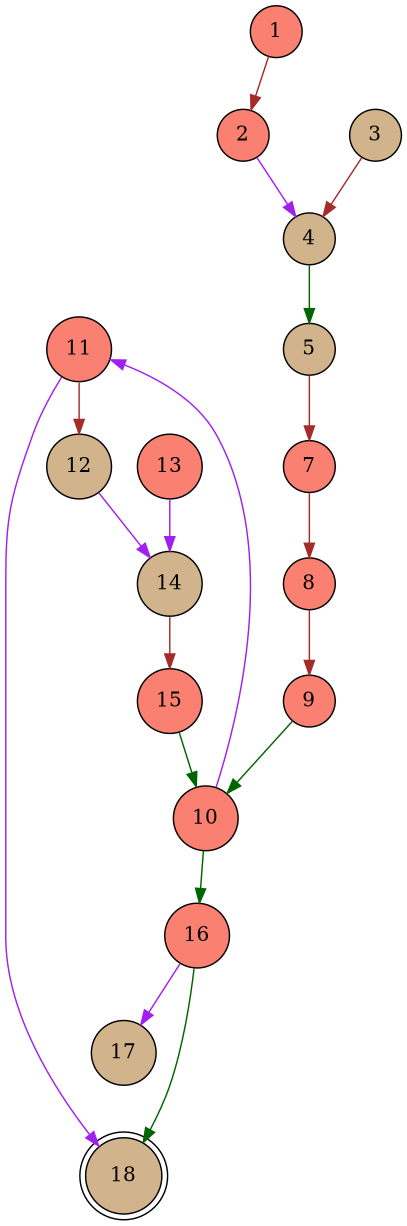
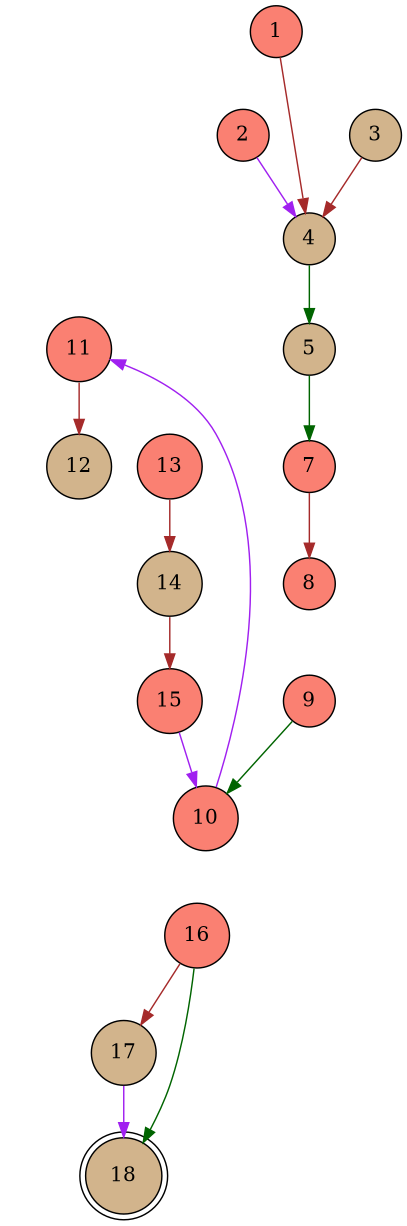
(262, 76) -> (292, 128)
(309, 401) -> (309, 401)
(170, 518) -> (170, 518)
(120, 519) -> none
(309, 635) -> none
(186, 753) -> (186, 753)
(6, 761) -> (124, 1104)
(202, 870) -> none
(164, 988) -> (164, 988)
